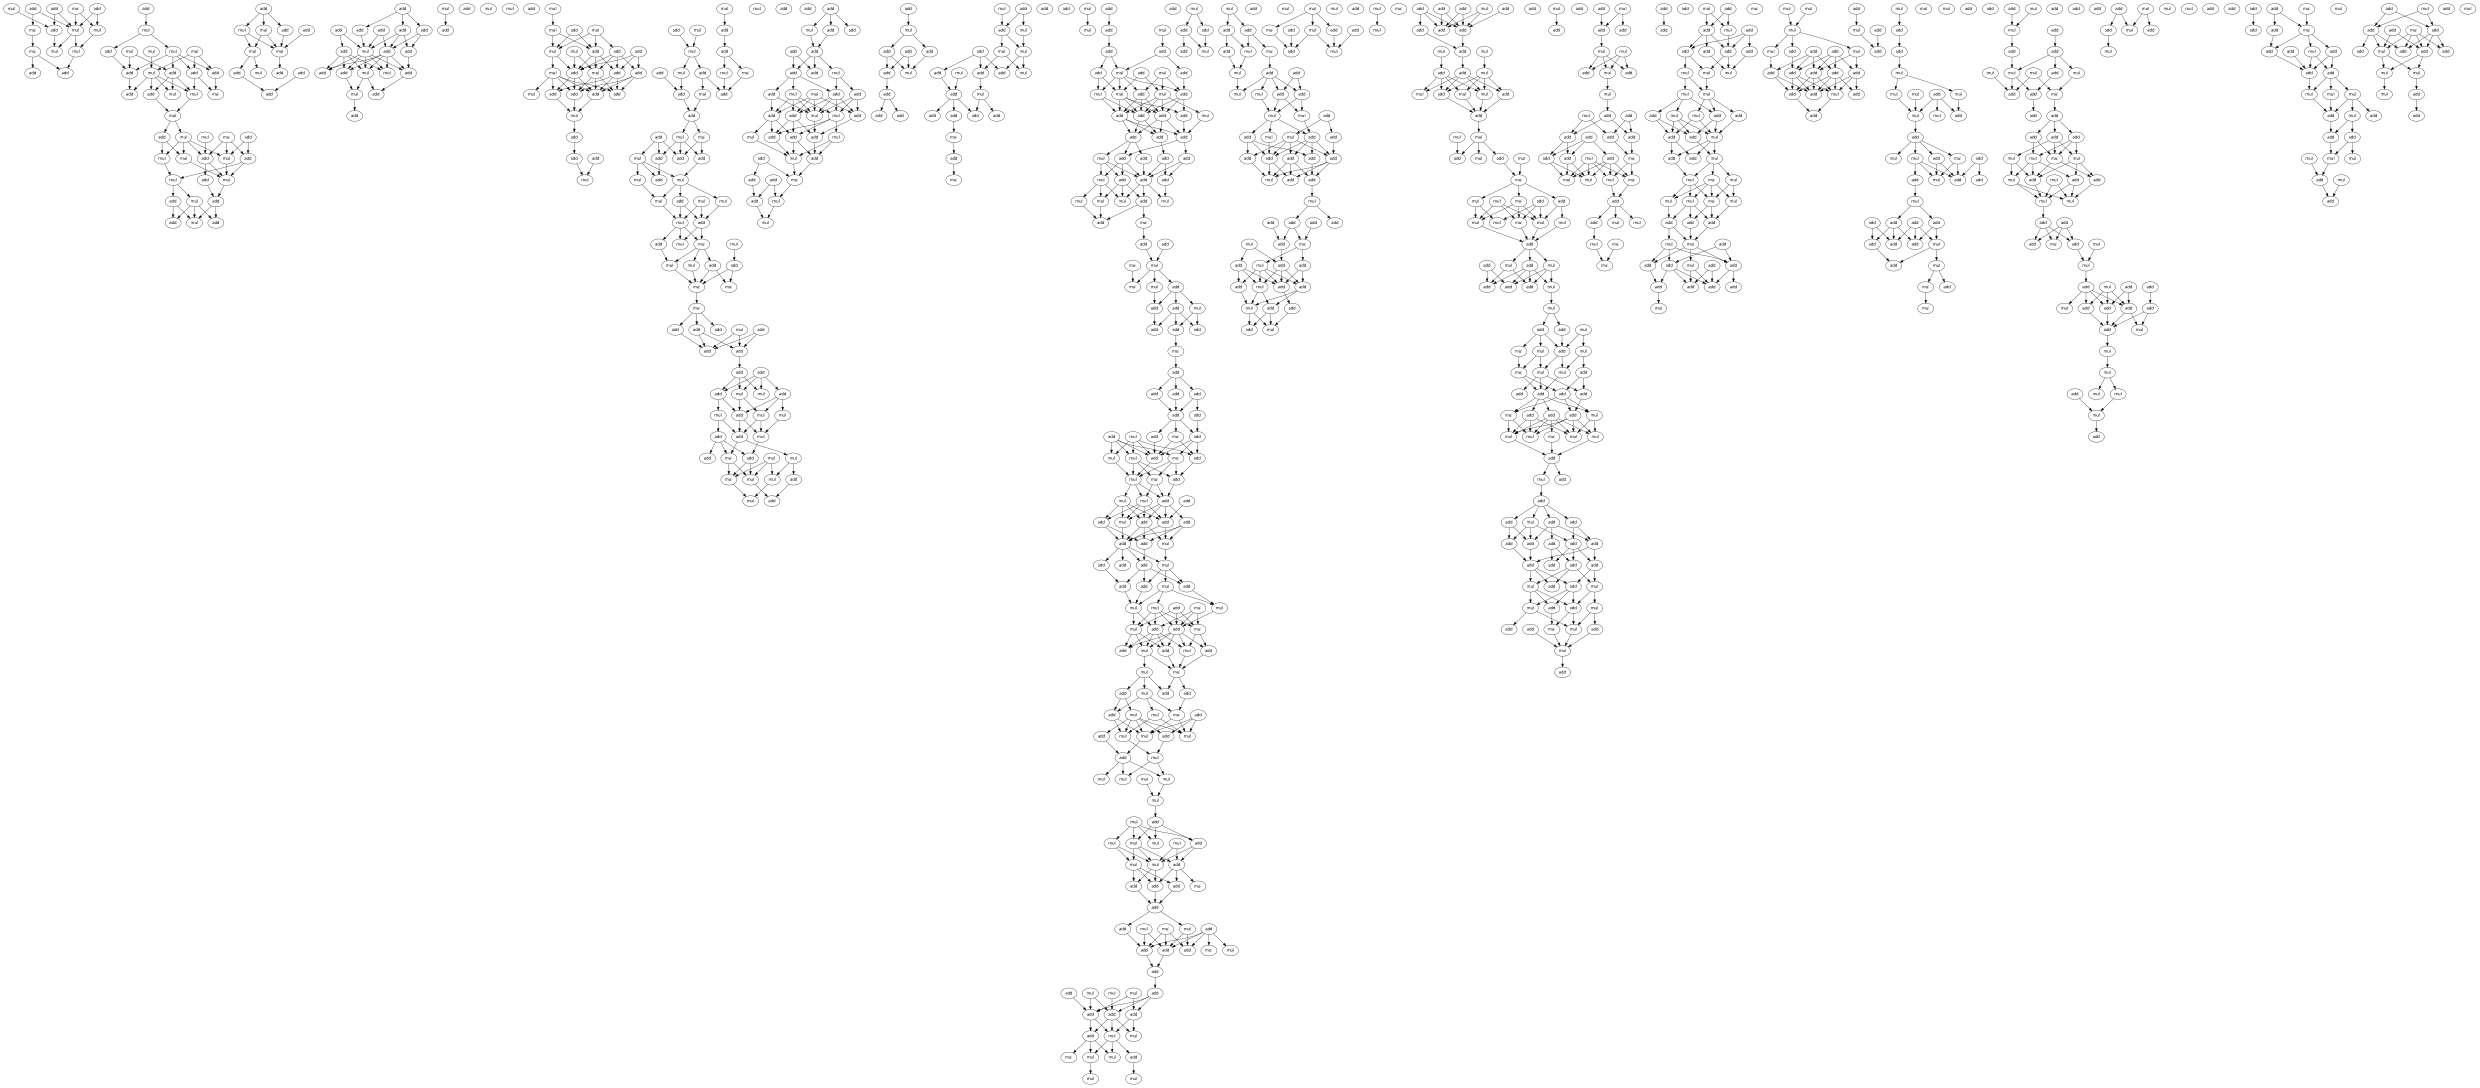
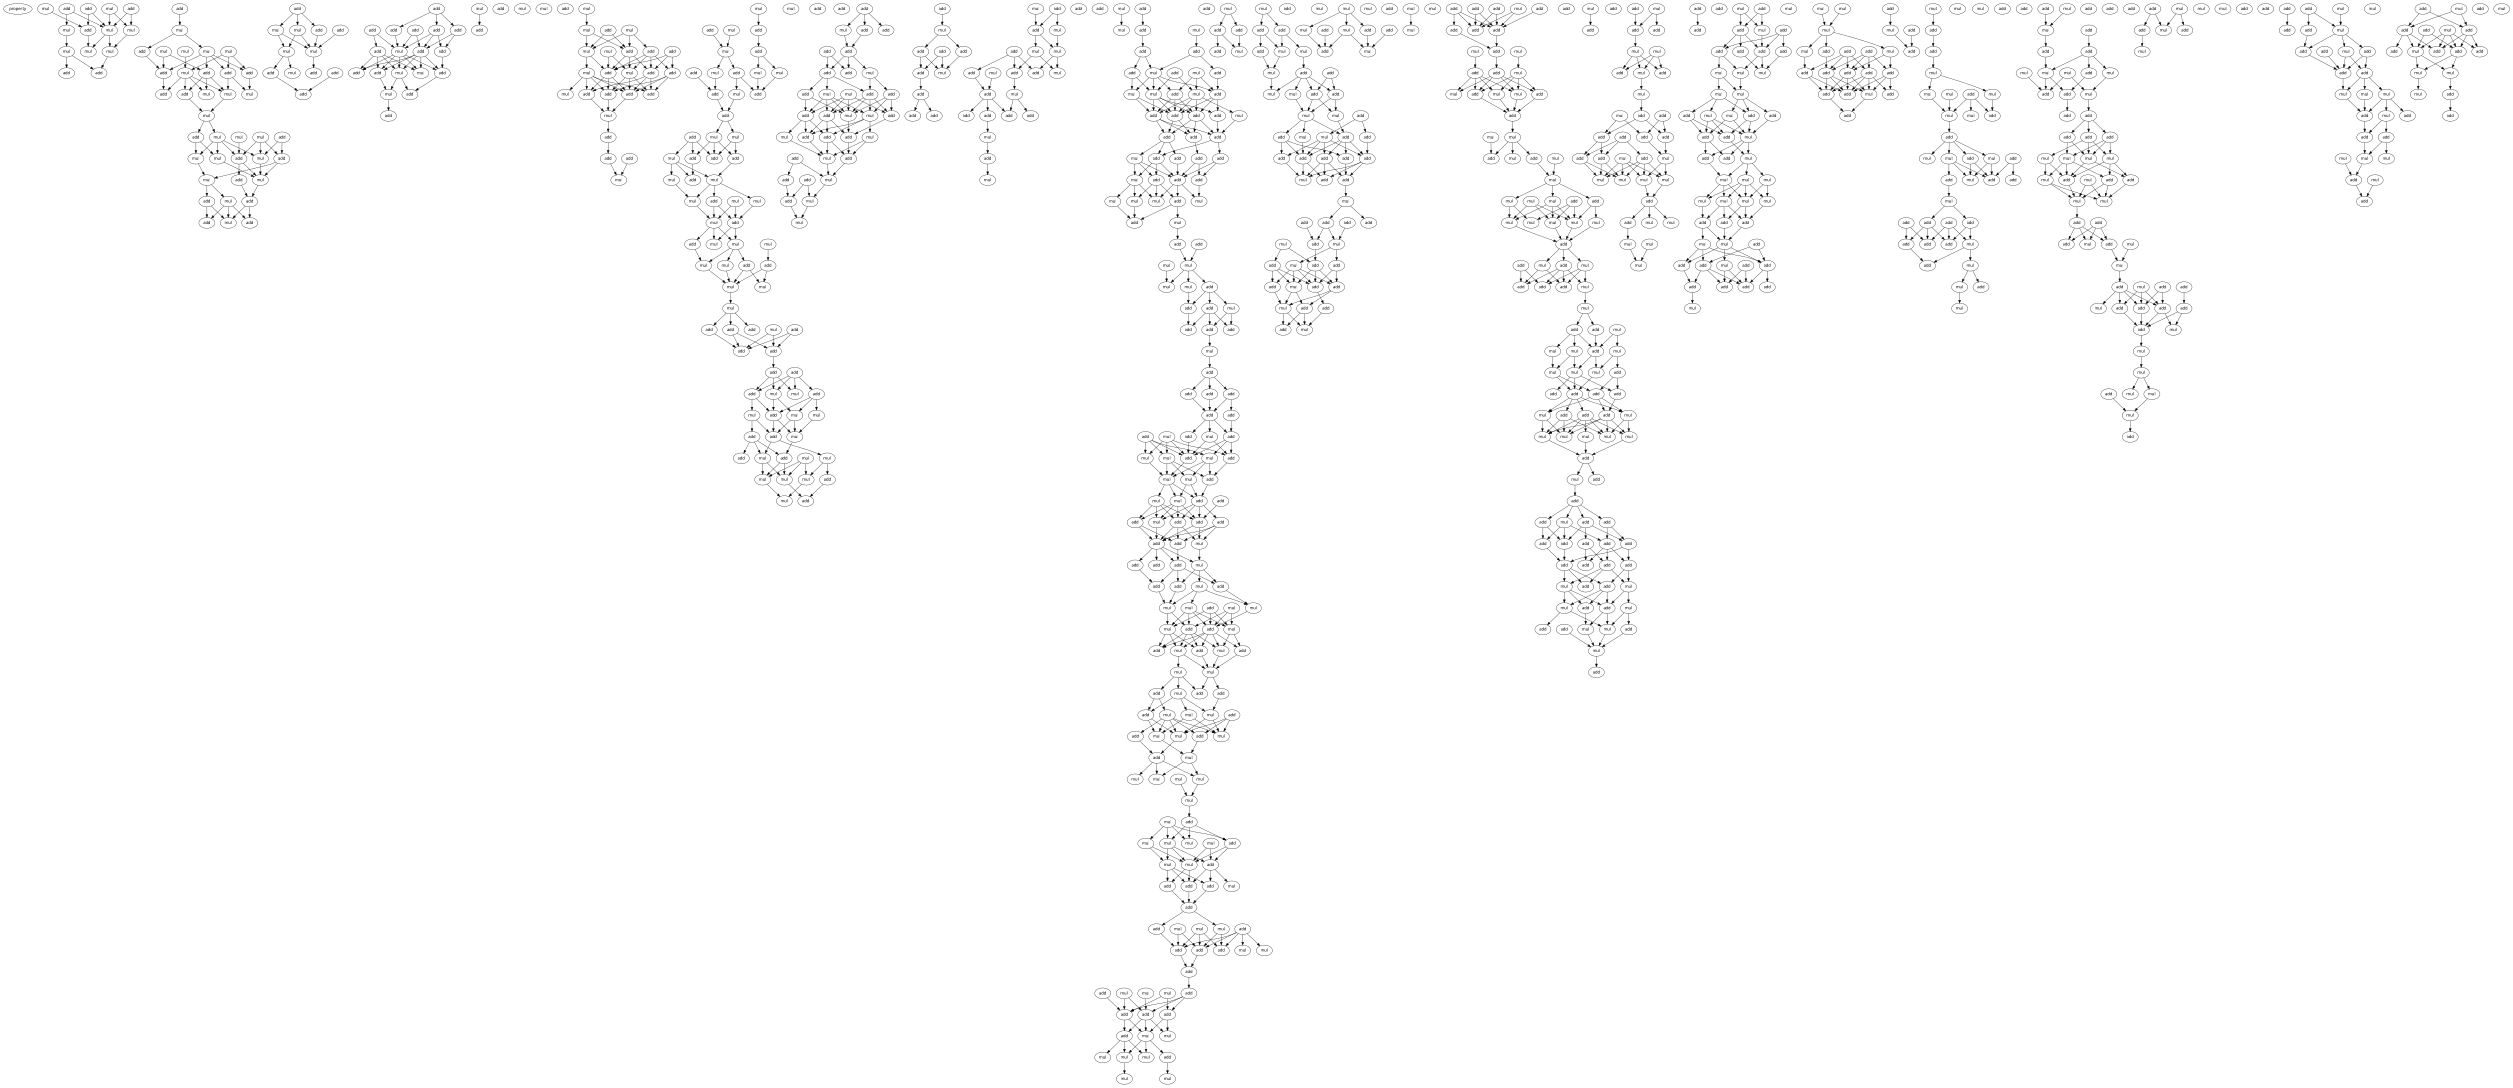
none -> (18, 9)
